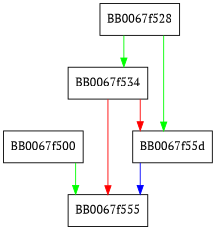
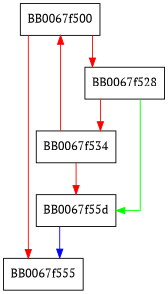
none -> (92, 47)
(124, 47) -> (100, 110)
(108, 143) -> (61, 88)
(76, 174) -> (28, 142)
